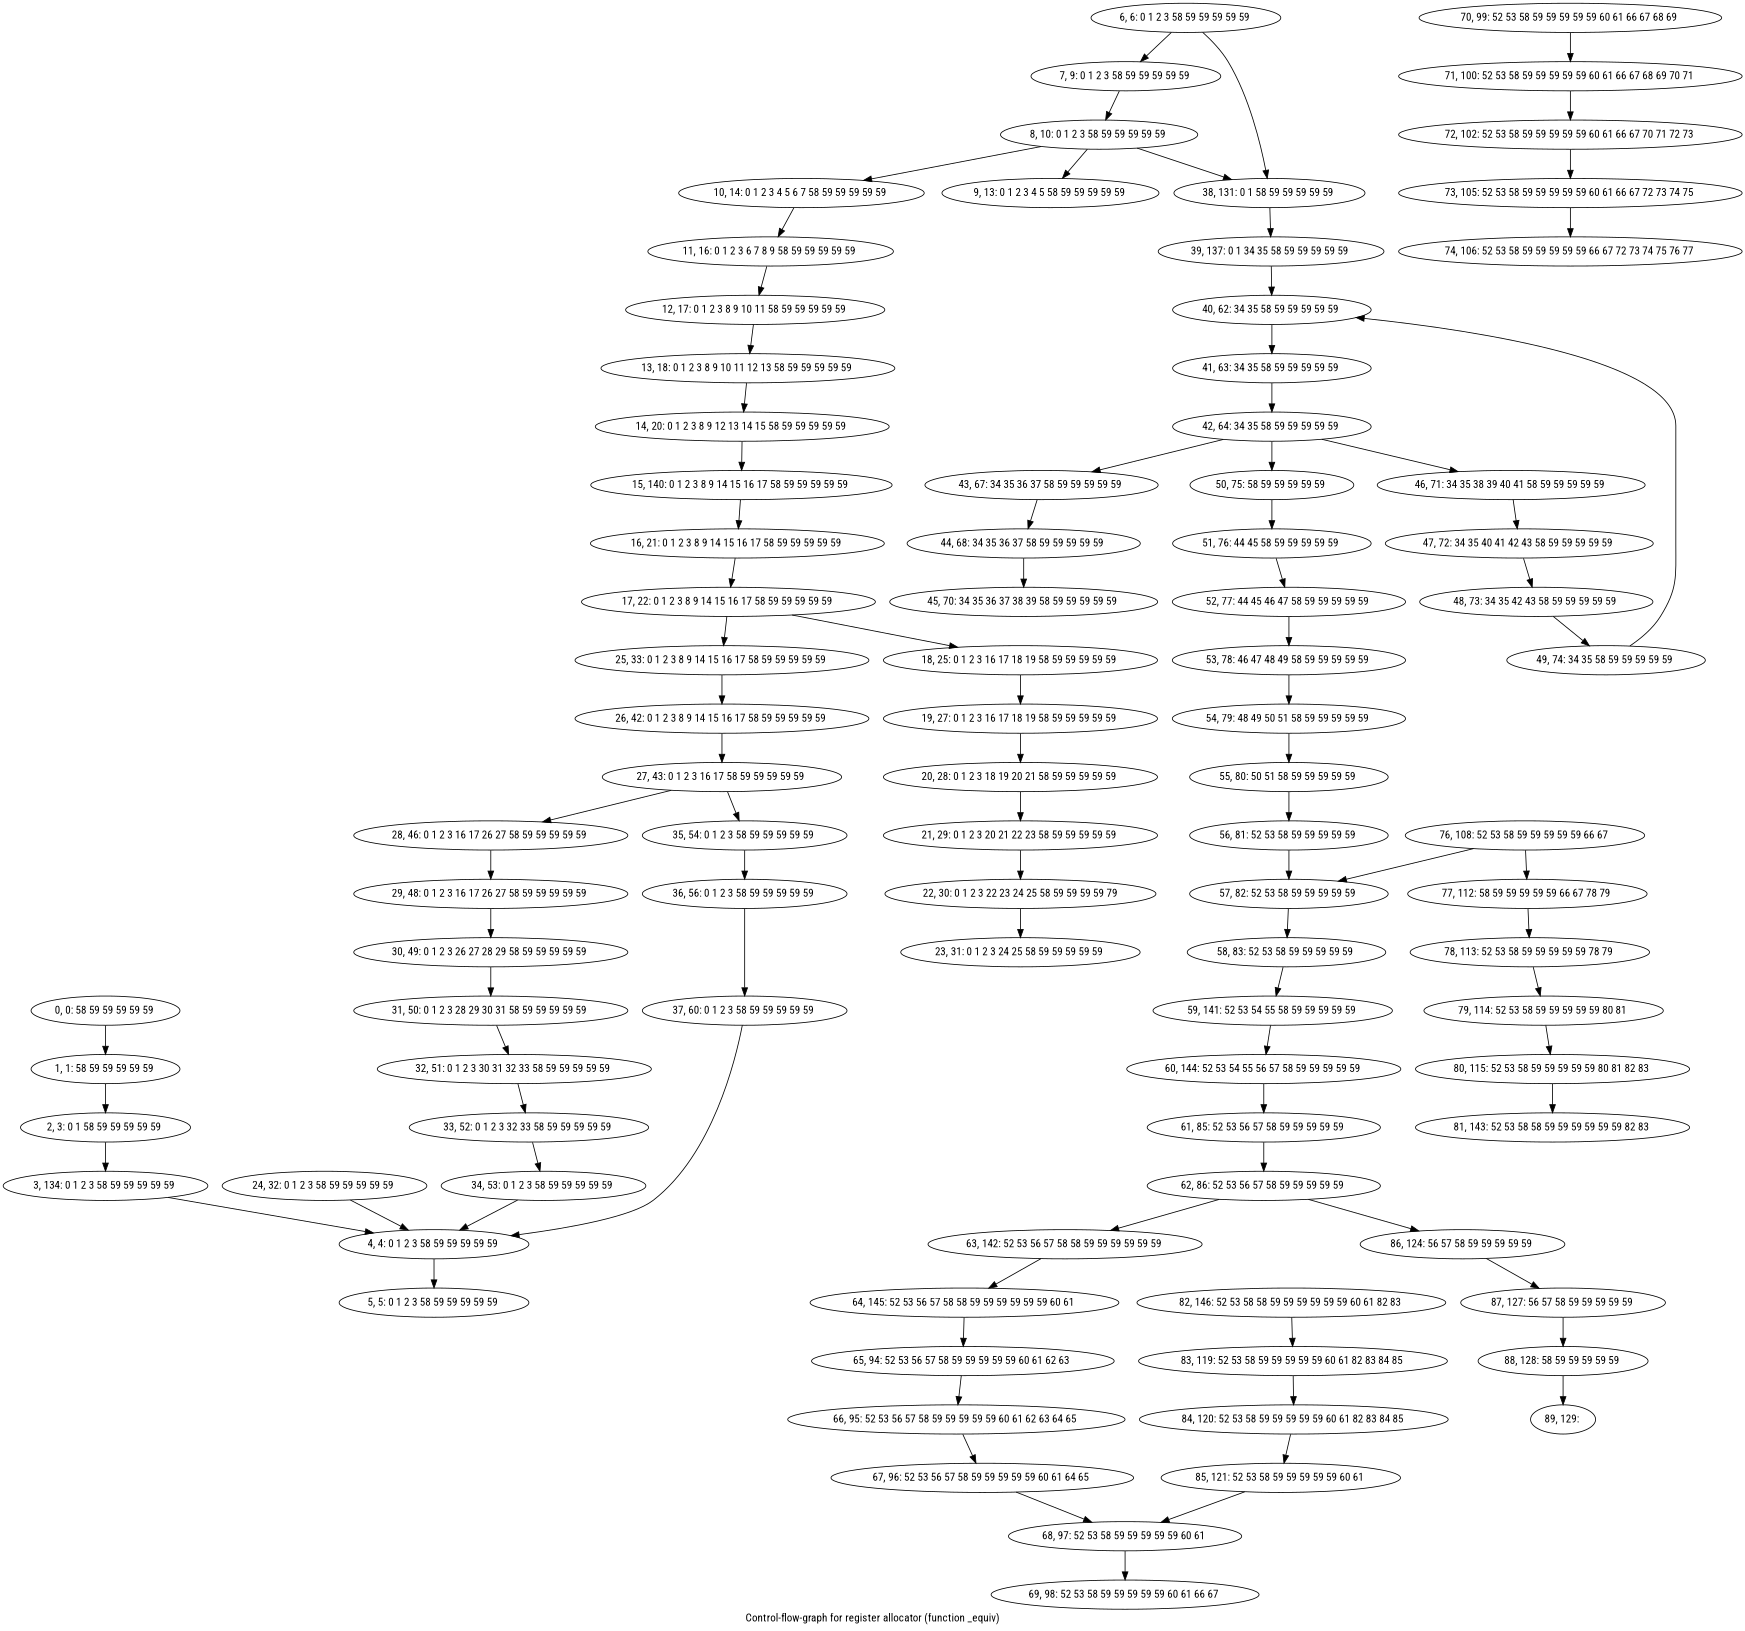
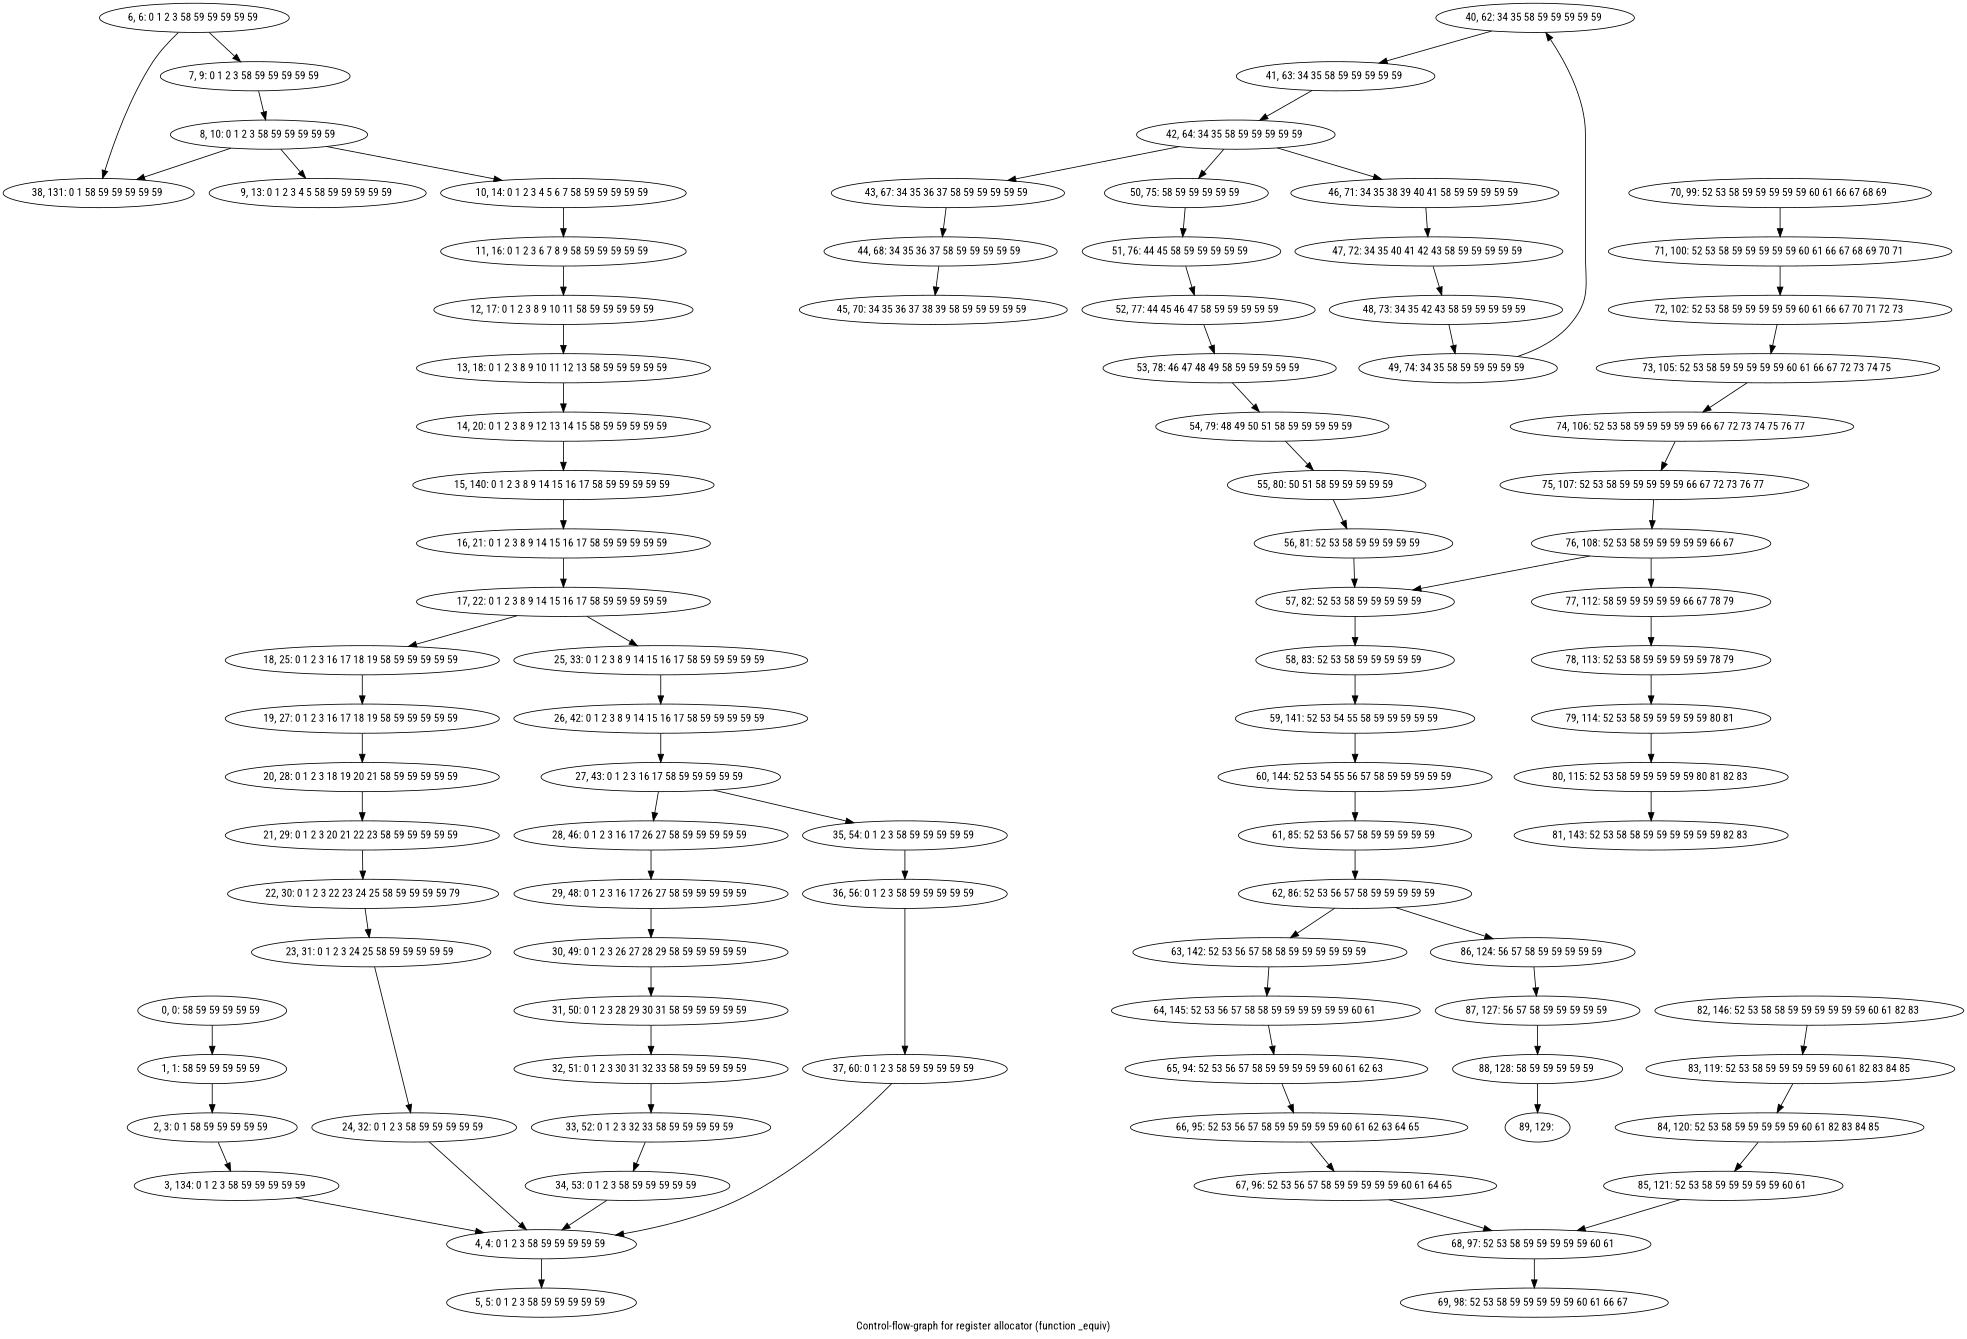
(1271, 251) -> none
none -> (1654, 485)
none -> (392, 1036)
